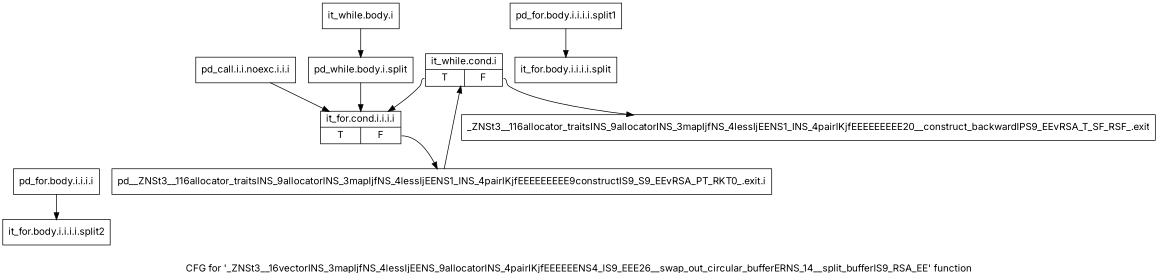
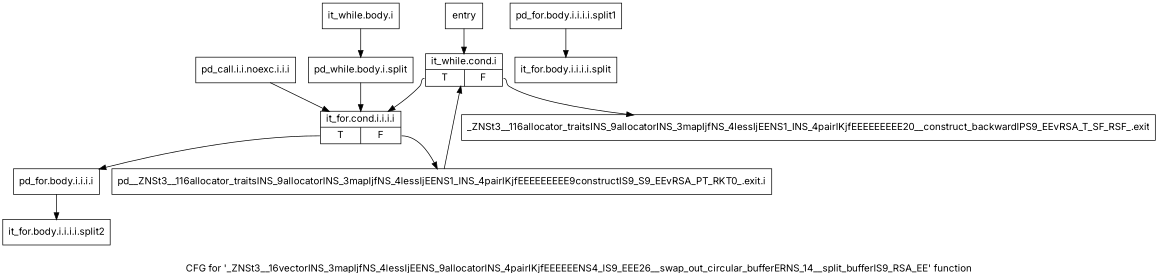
none -> (464, 16)
none -> (212, 145)
